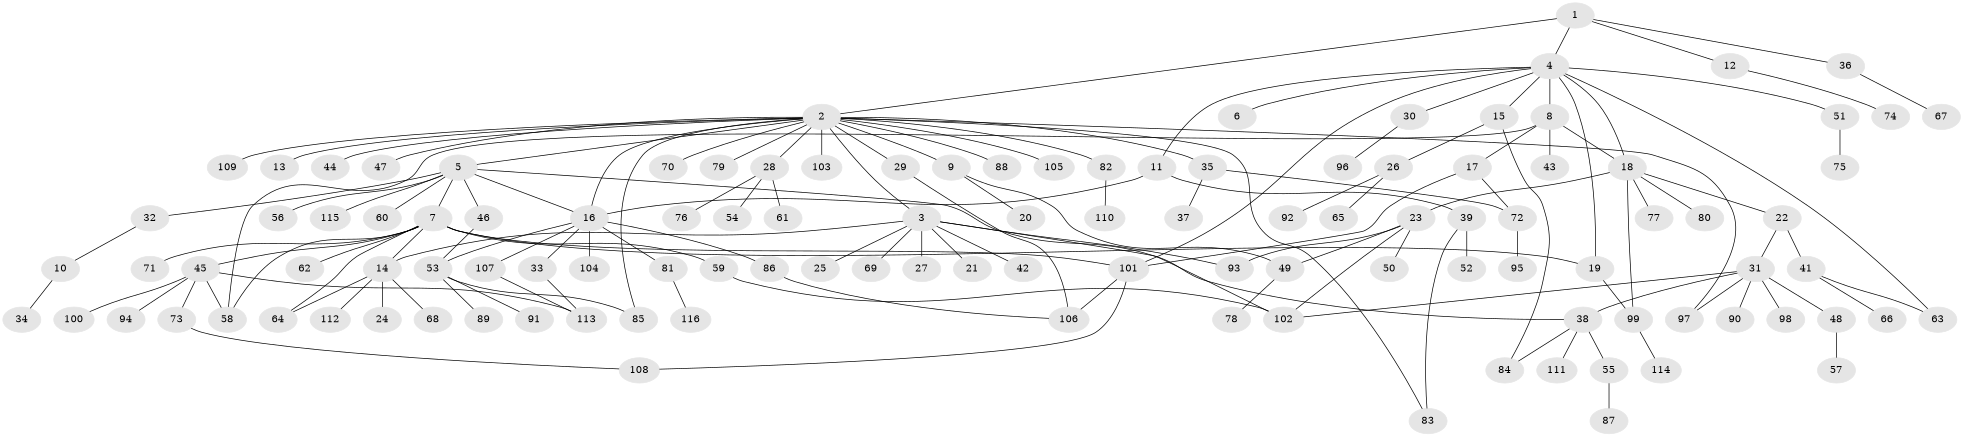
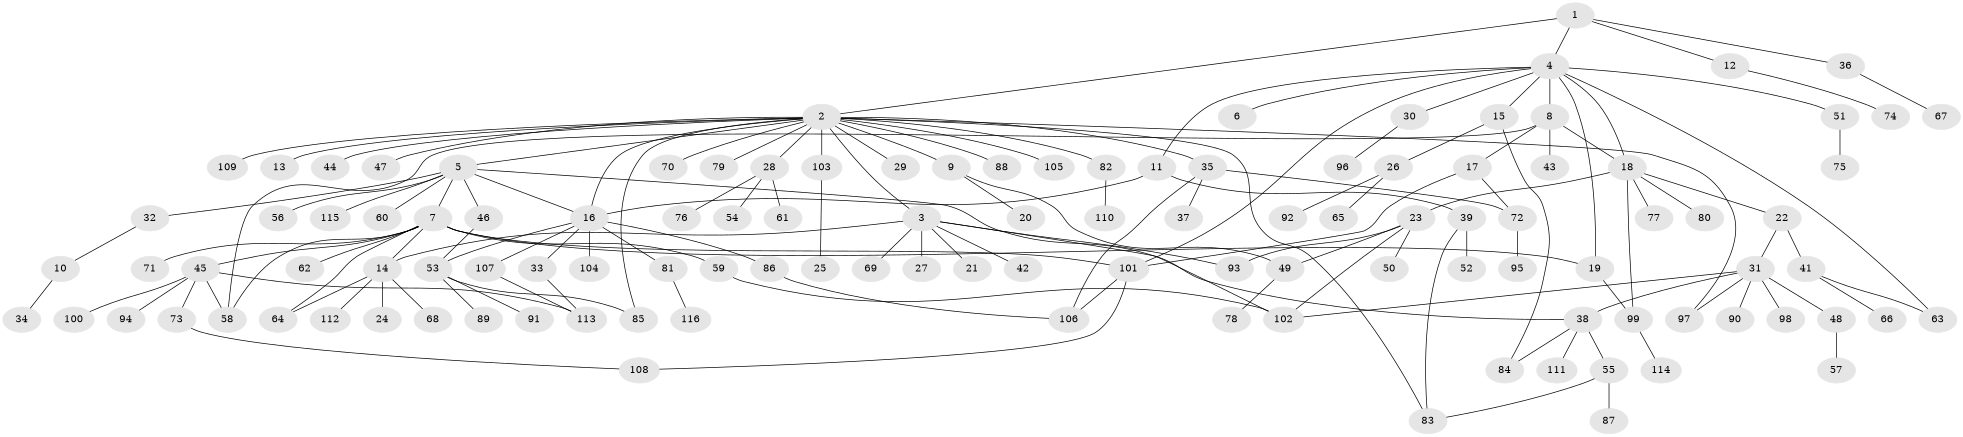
(871, 244) -> (821, 218)
(1033, 244) -> (1126, 236)
none -> (1521, 401)
